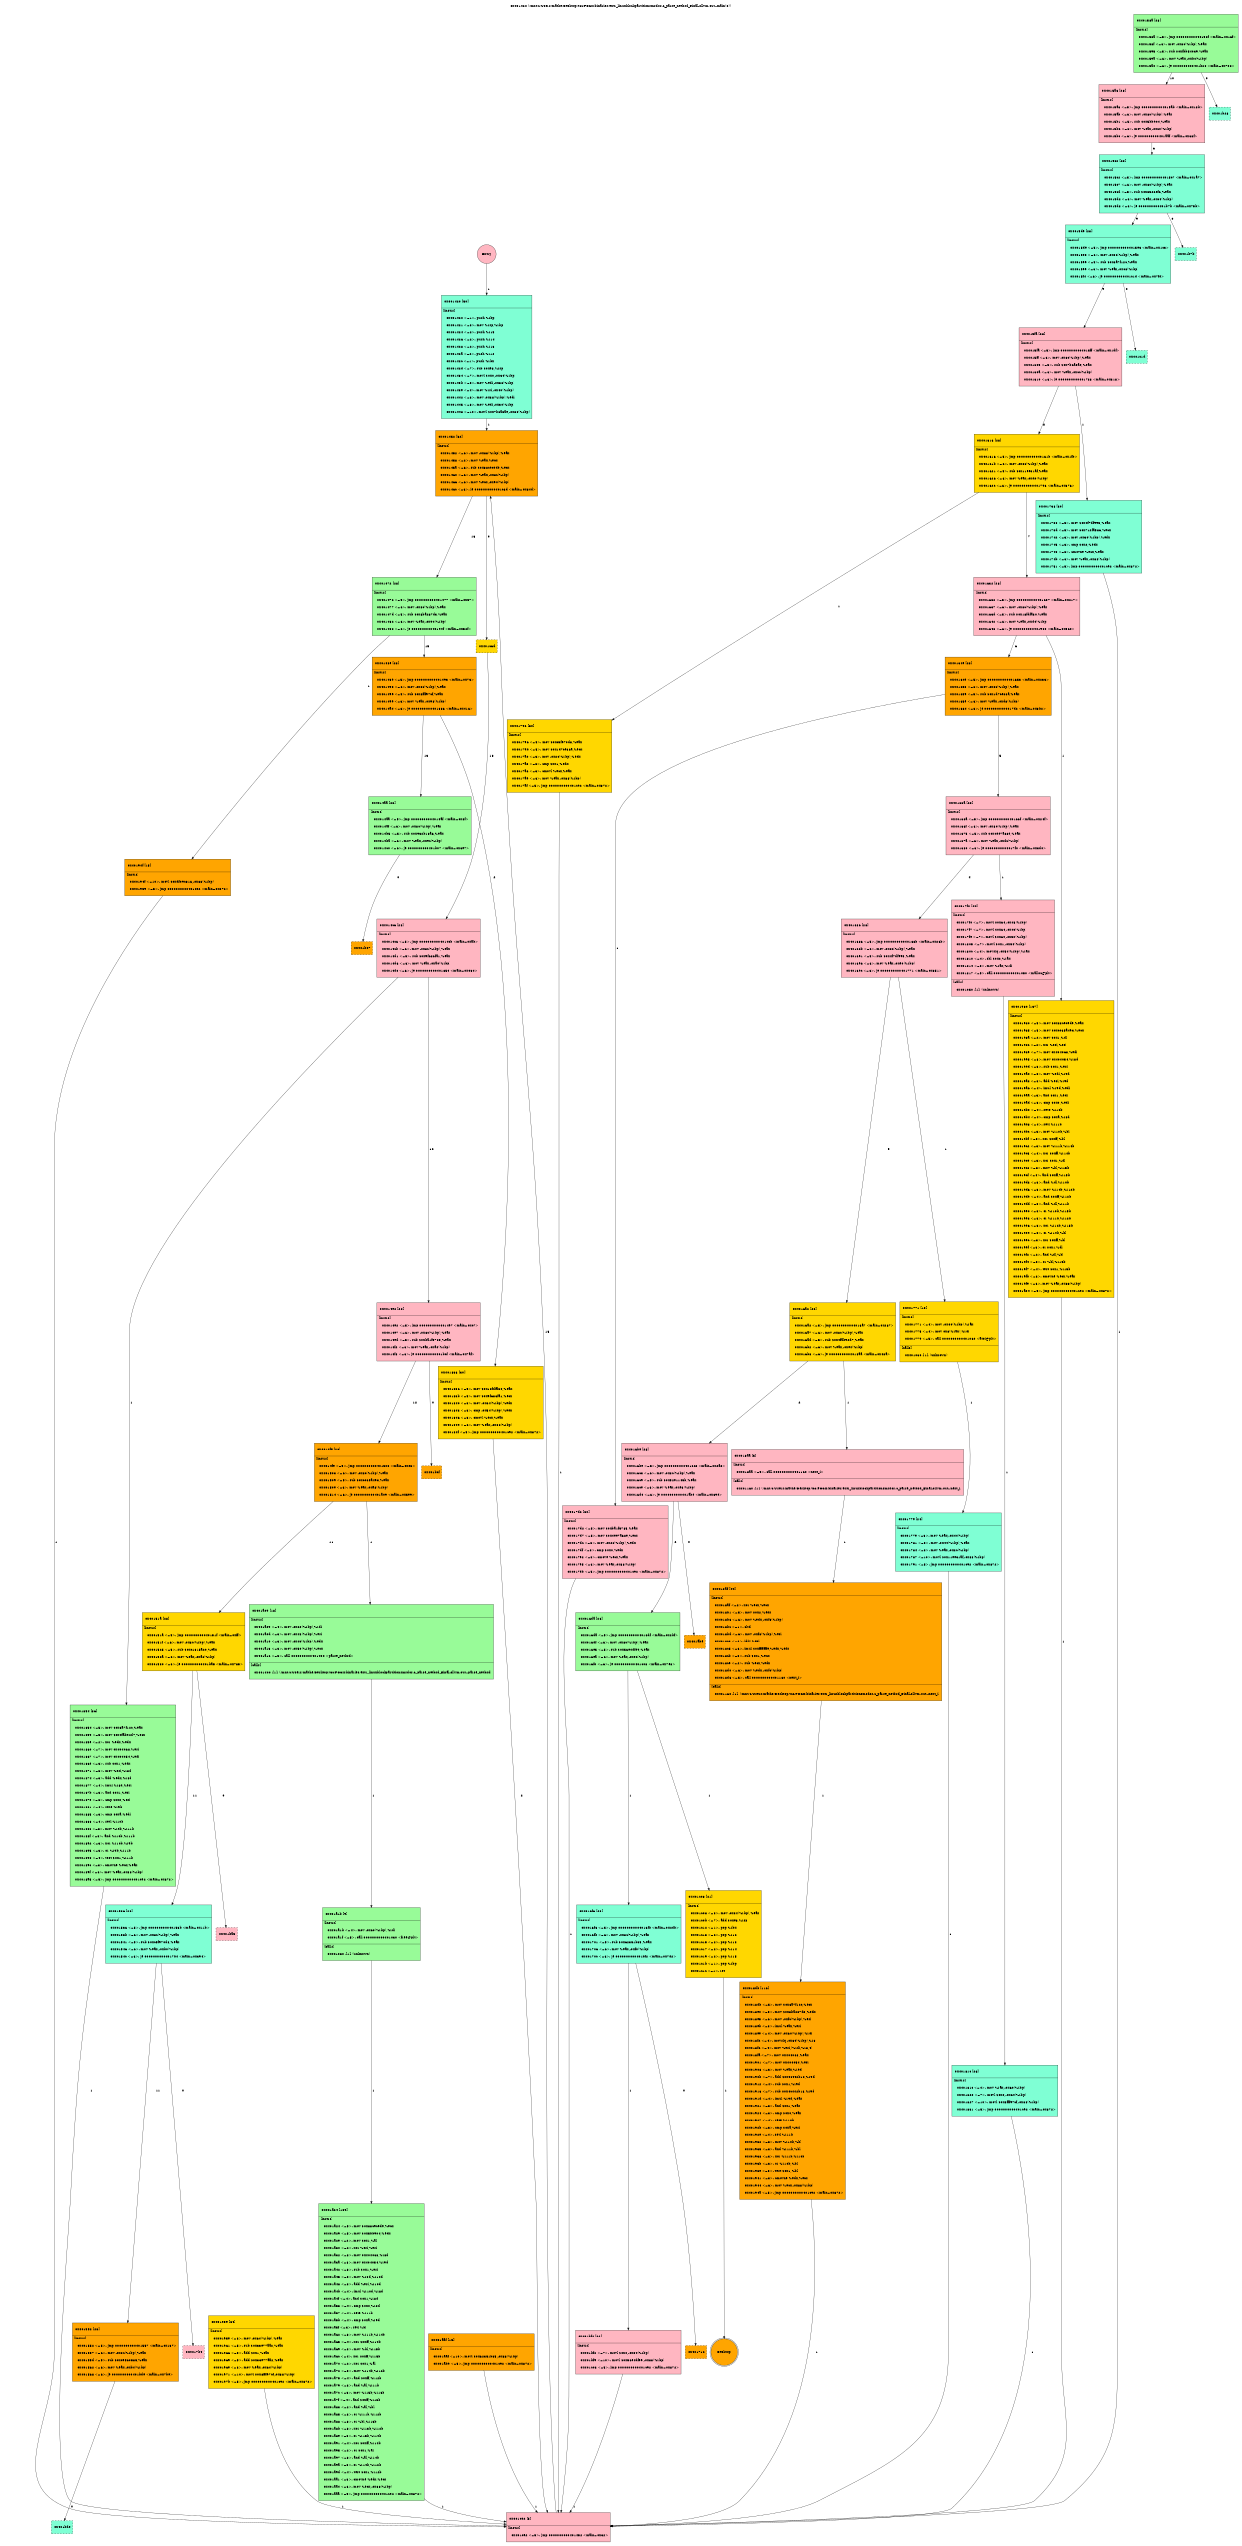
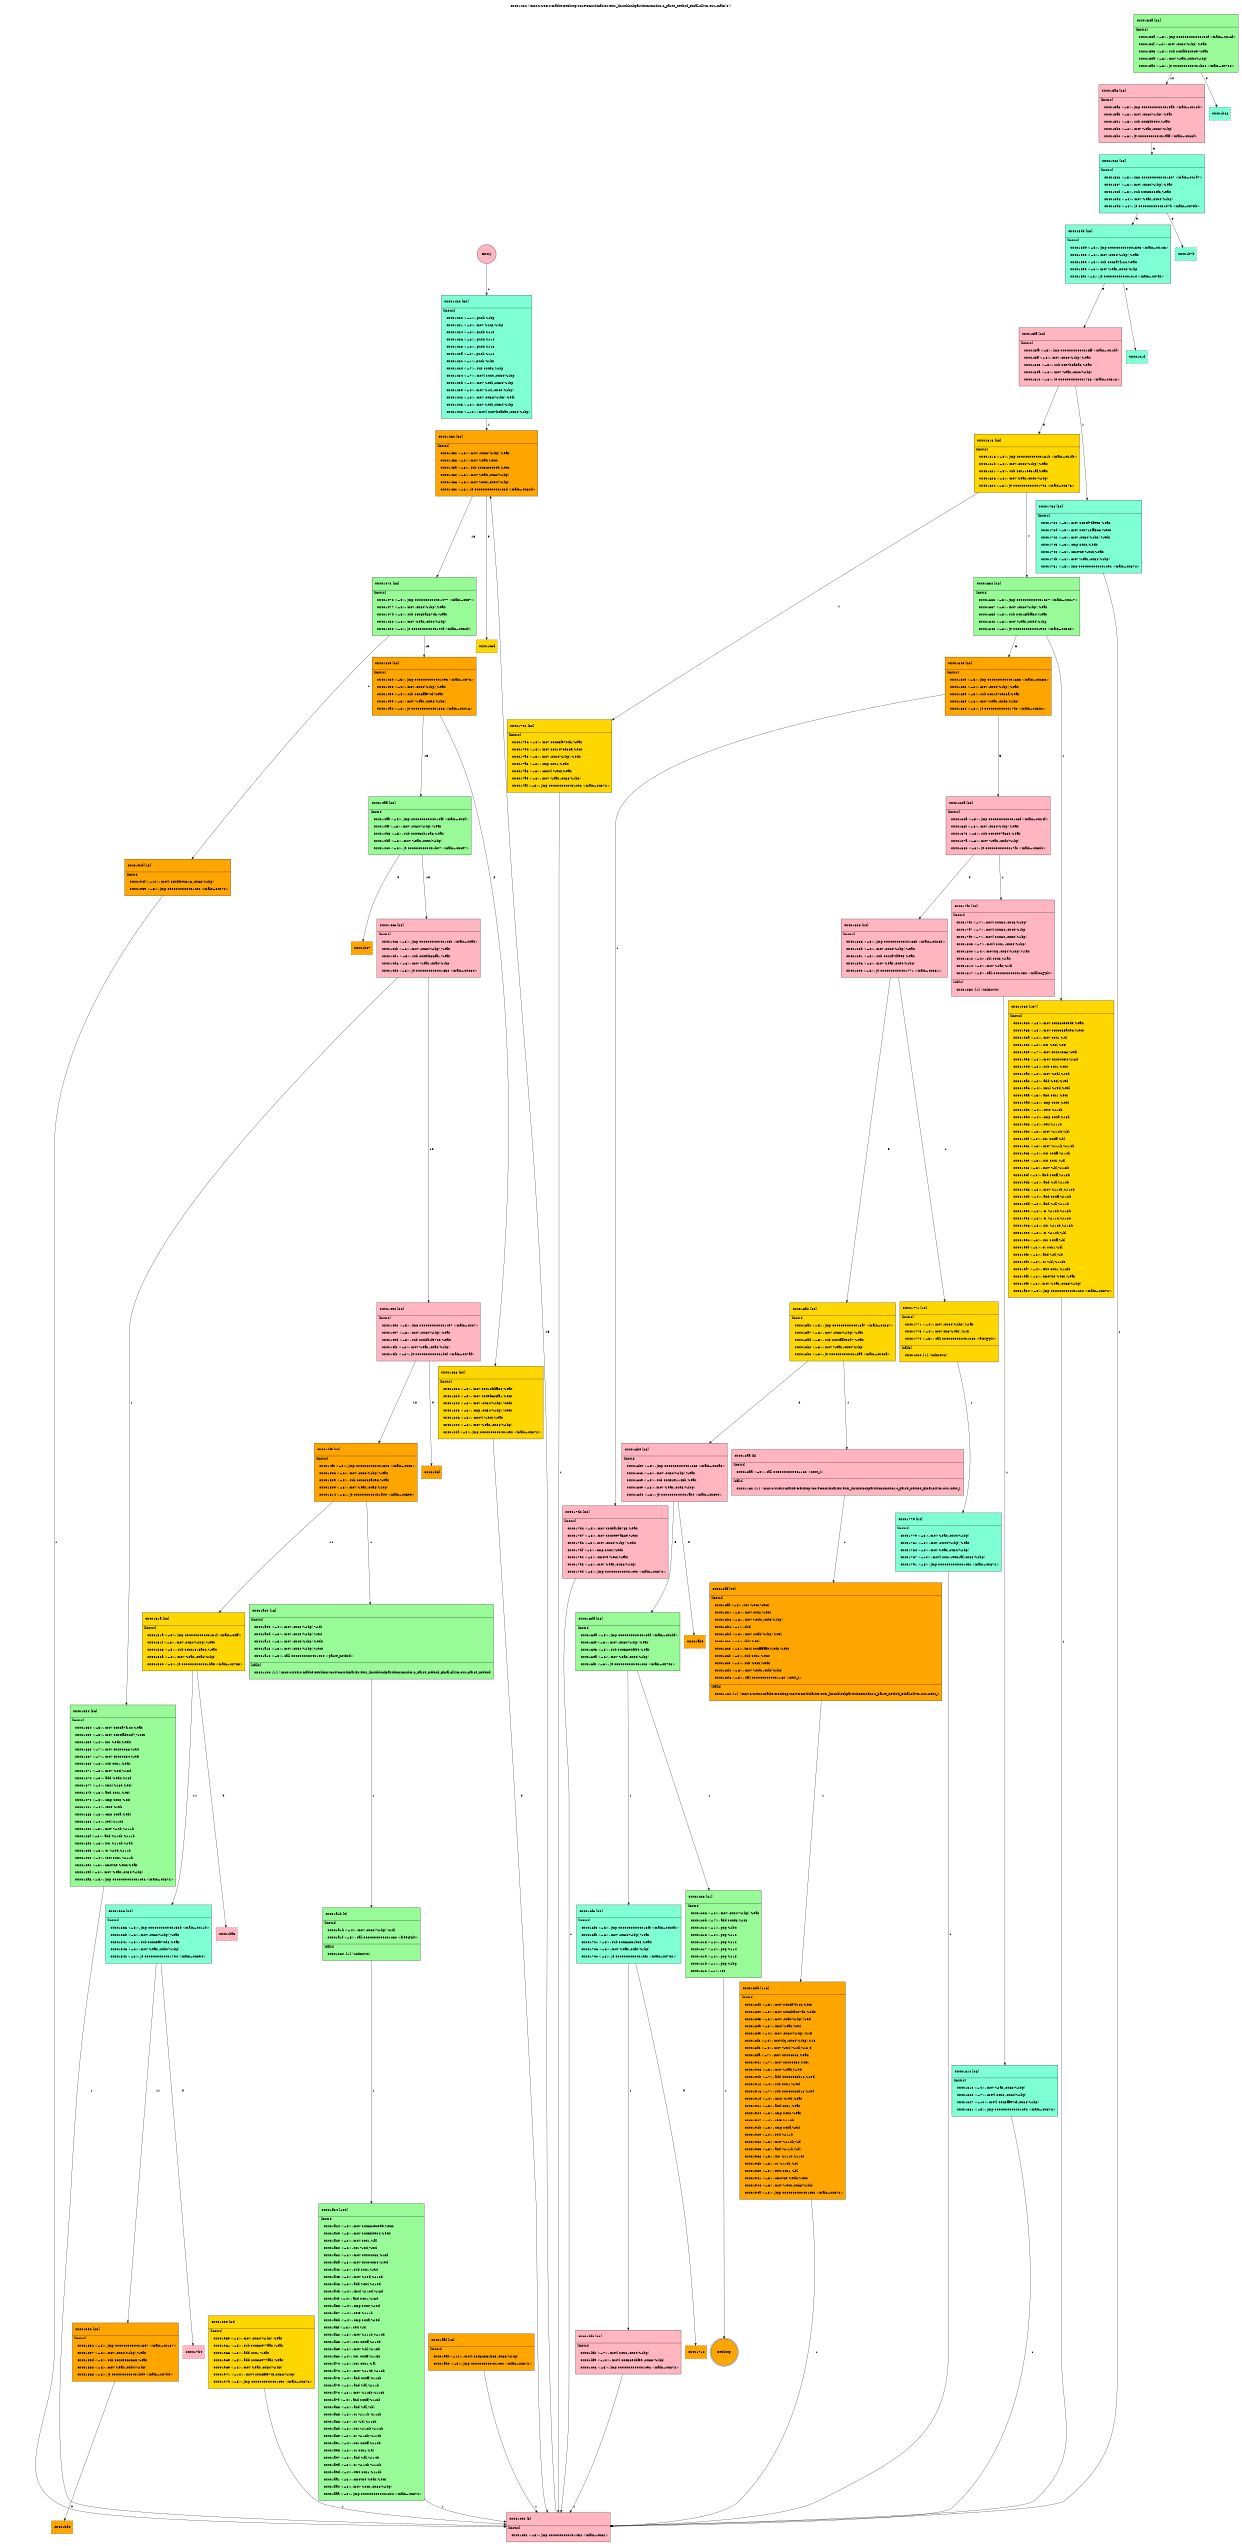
(1027, 607) -> (1027, 607)
(485, 788) -> (424, 886)
(723, 1934) -> (723, 1934)
(62, 2527) -> (62, 2527)
